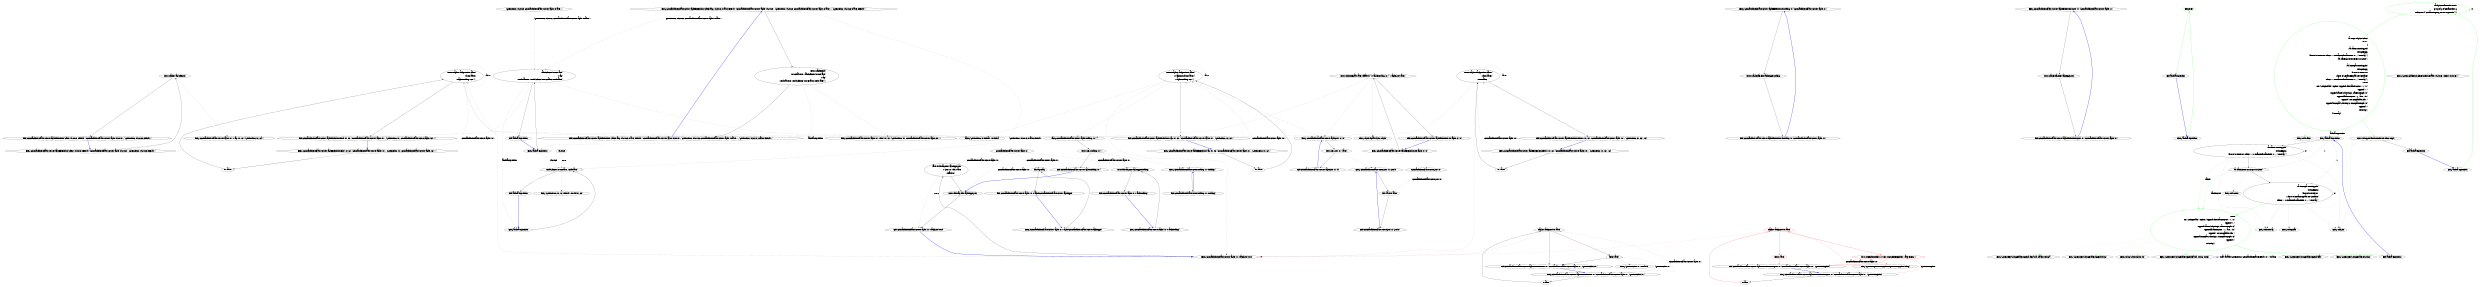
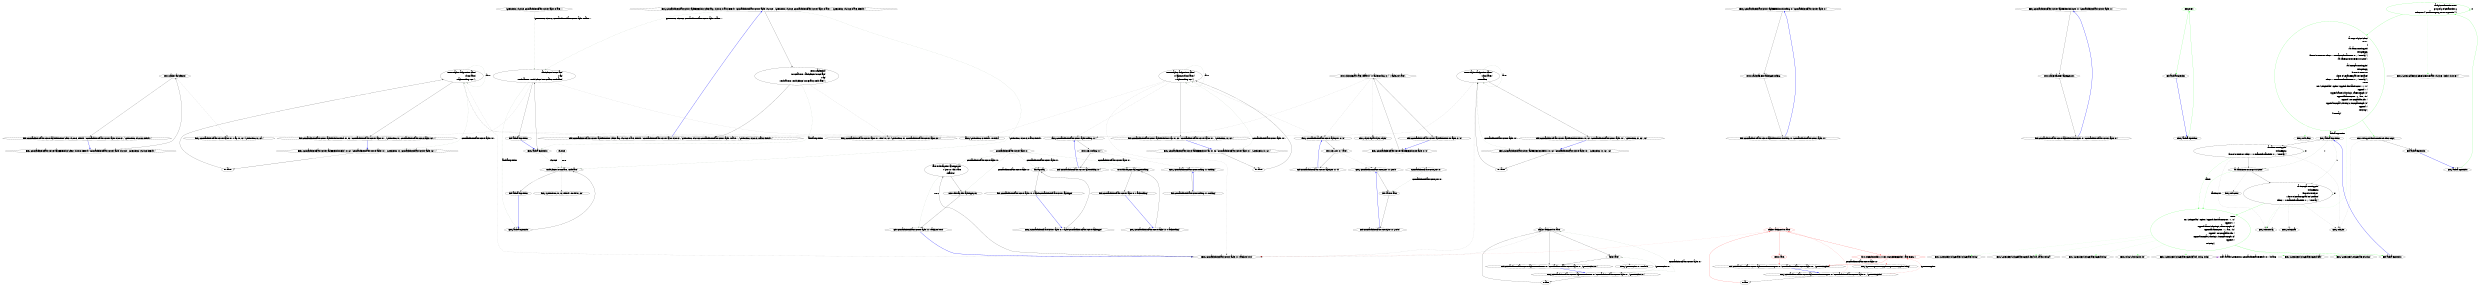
(1018, 179) -> (1076, 155)
none -> (1956, 257)
